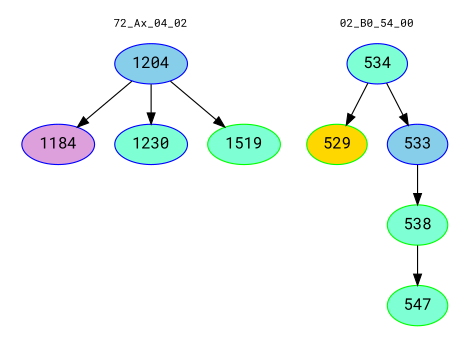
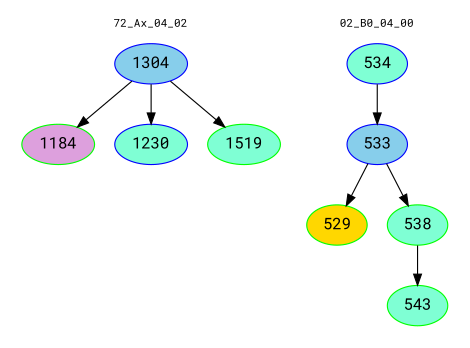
(377, 24) -> (377, 24)
(151, 64) -> (151, 64)
(360, 99) -> (360, 180)
(58, 144) -> (58, 144)
(418, 306) -> (418, 306)
